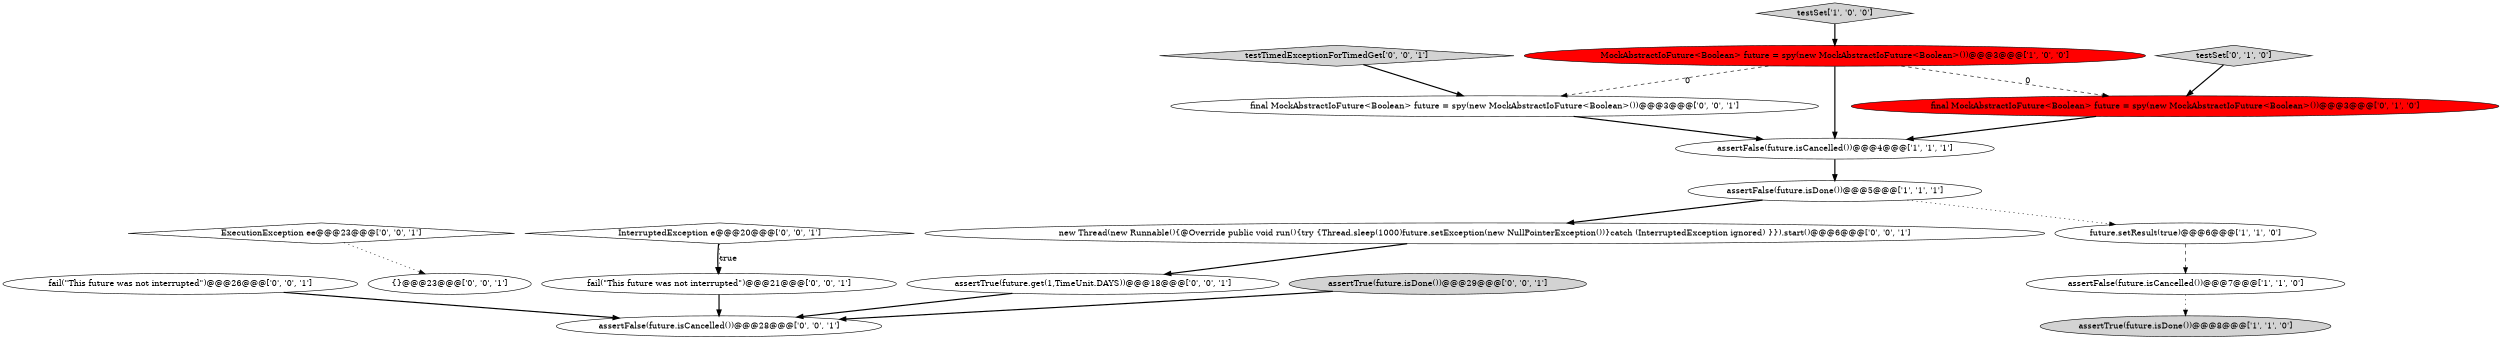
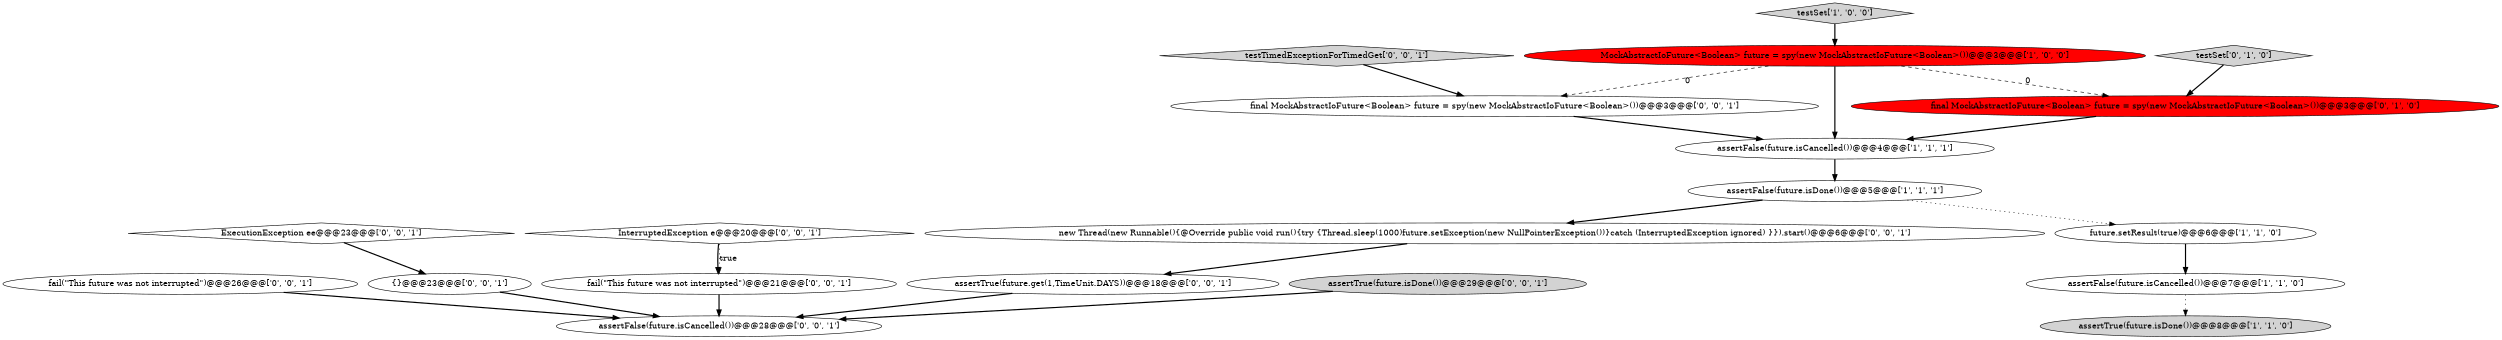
(2186, 256) -> (2186, 256)
(382, 257) -> (382, 257)
none -> (577, 304)
